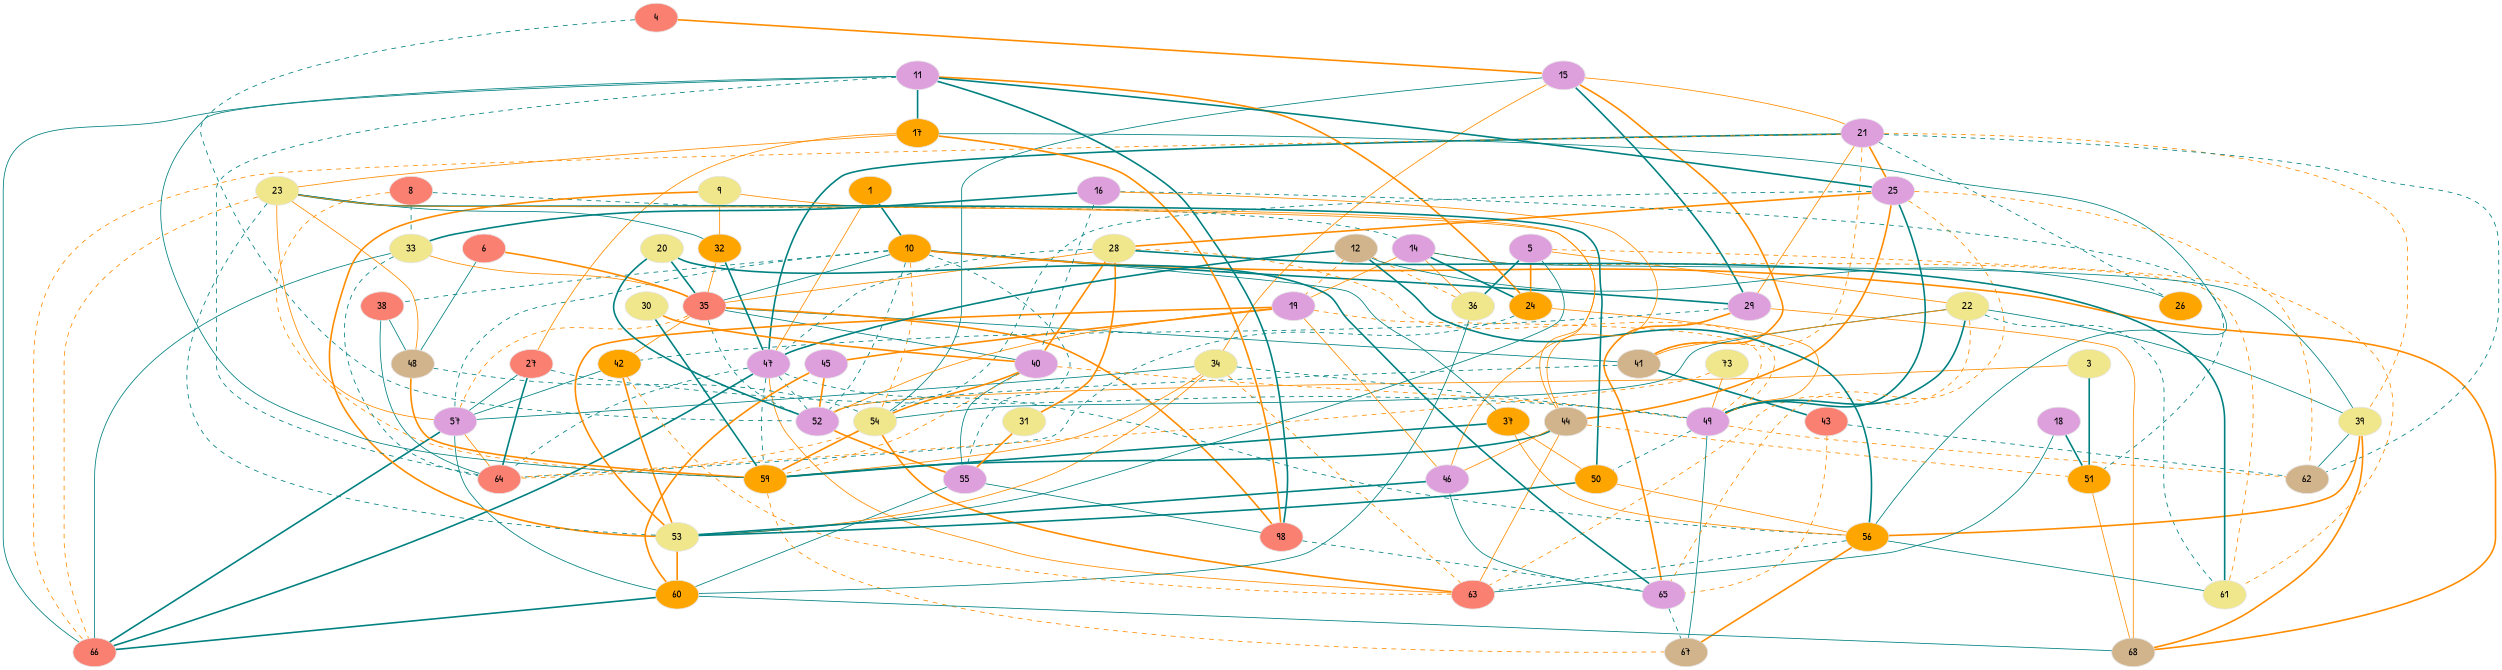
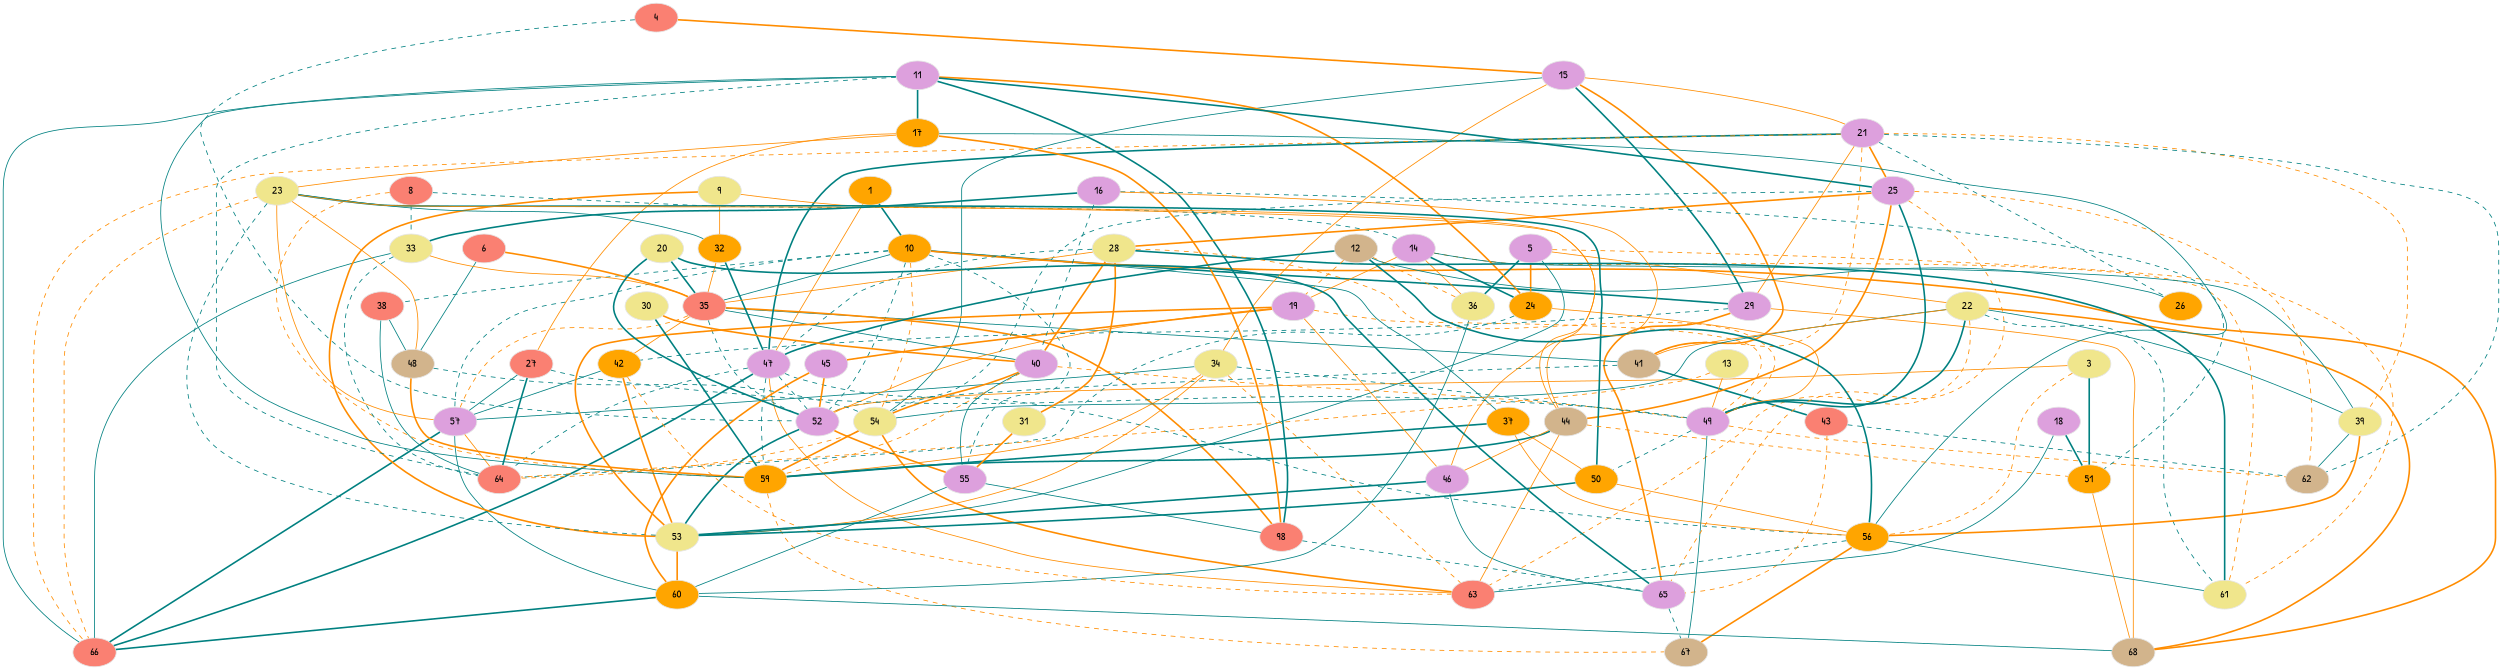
(1727, 364) -> (1727, 364)
none -> (756, 451)
none -> (2006, 481)
(2298, 577) -> (2381, 401)
